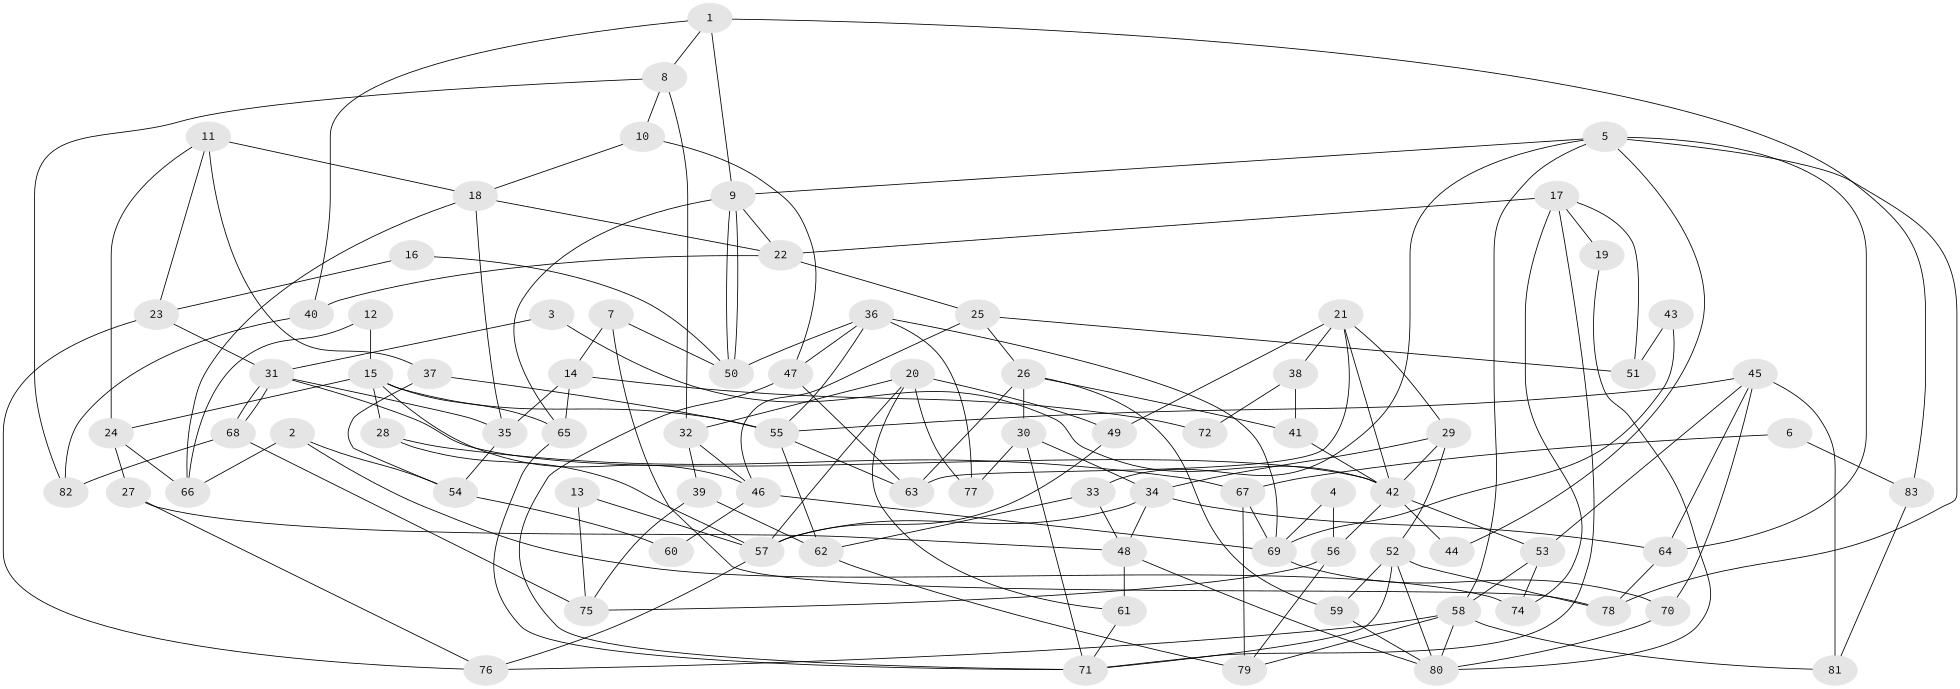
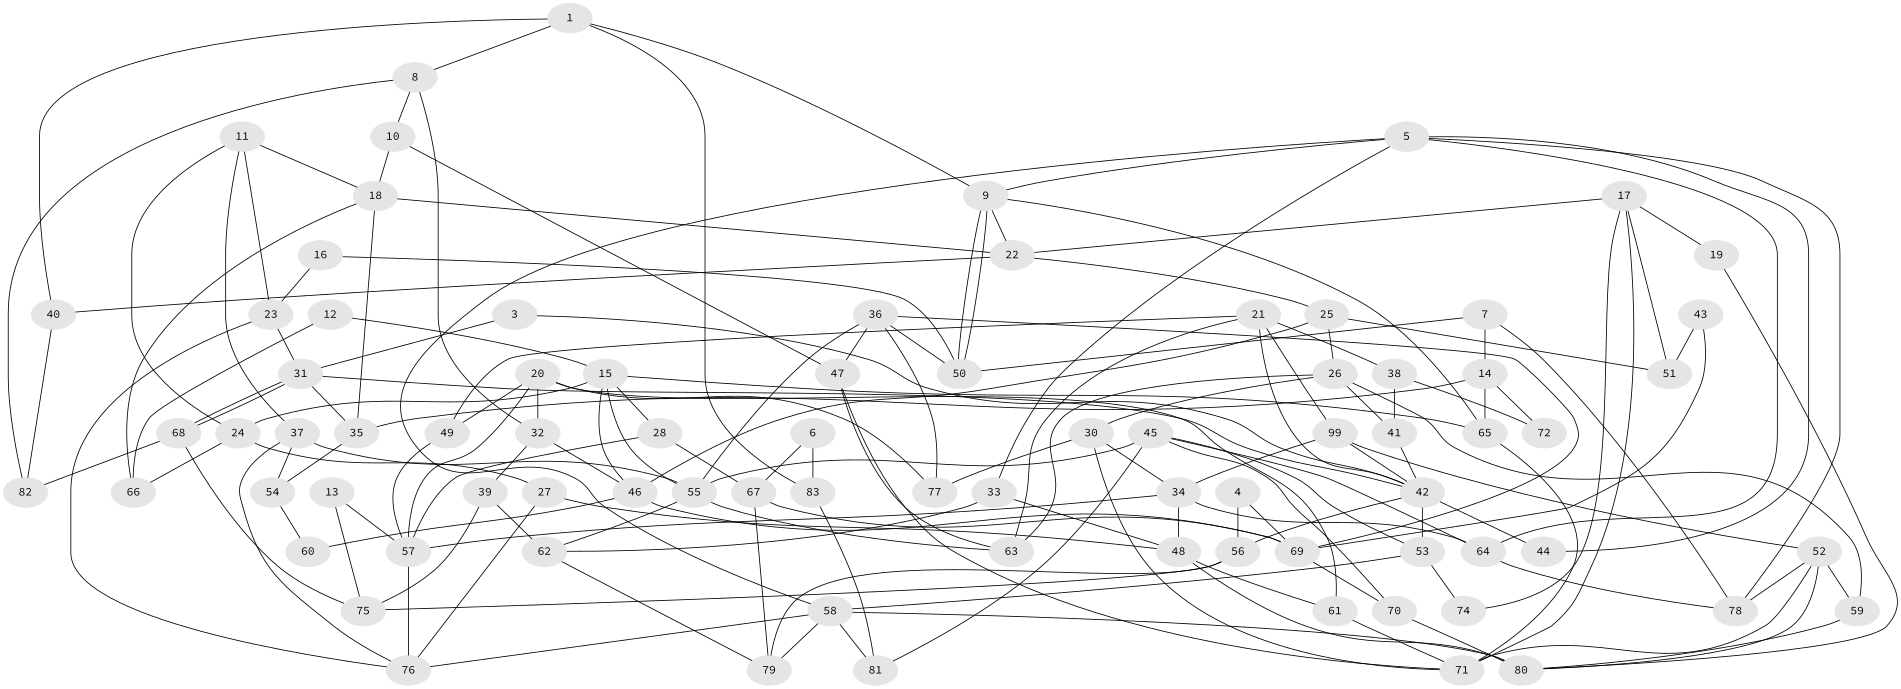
(292, 433) -> none
(1449, 433) -> (1335, 433)
none -> (272, 570)
